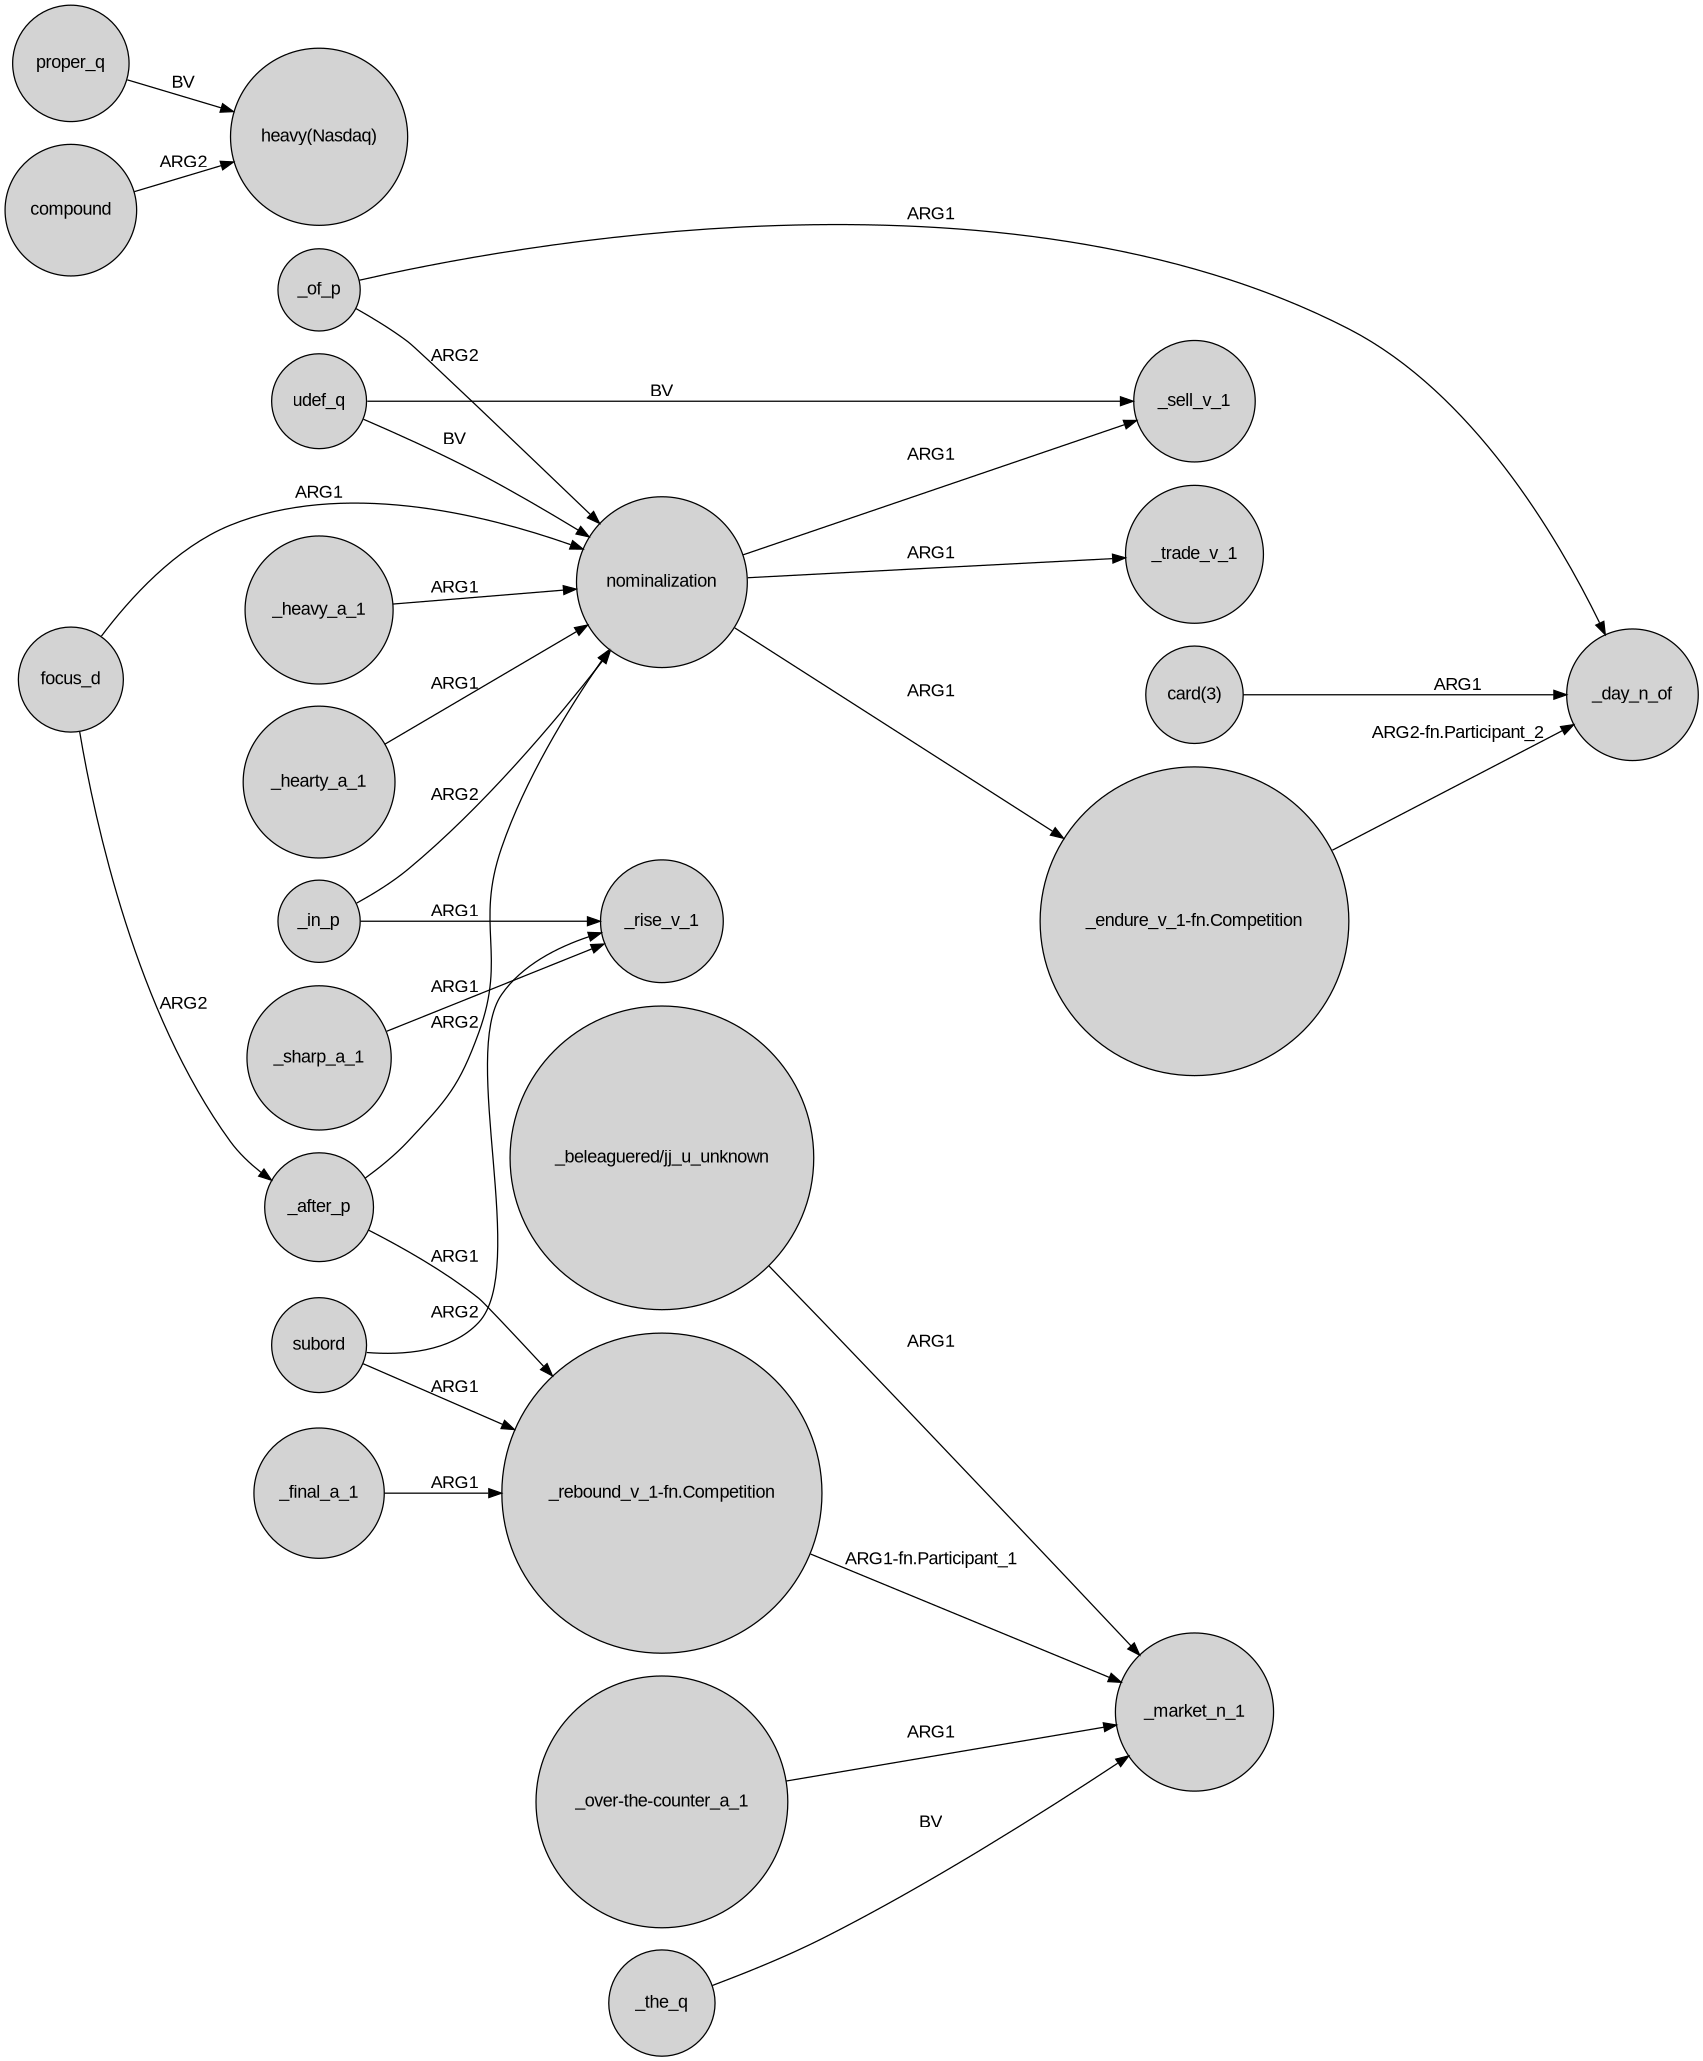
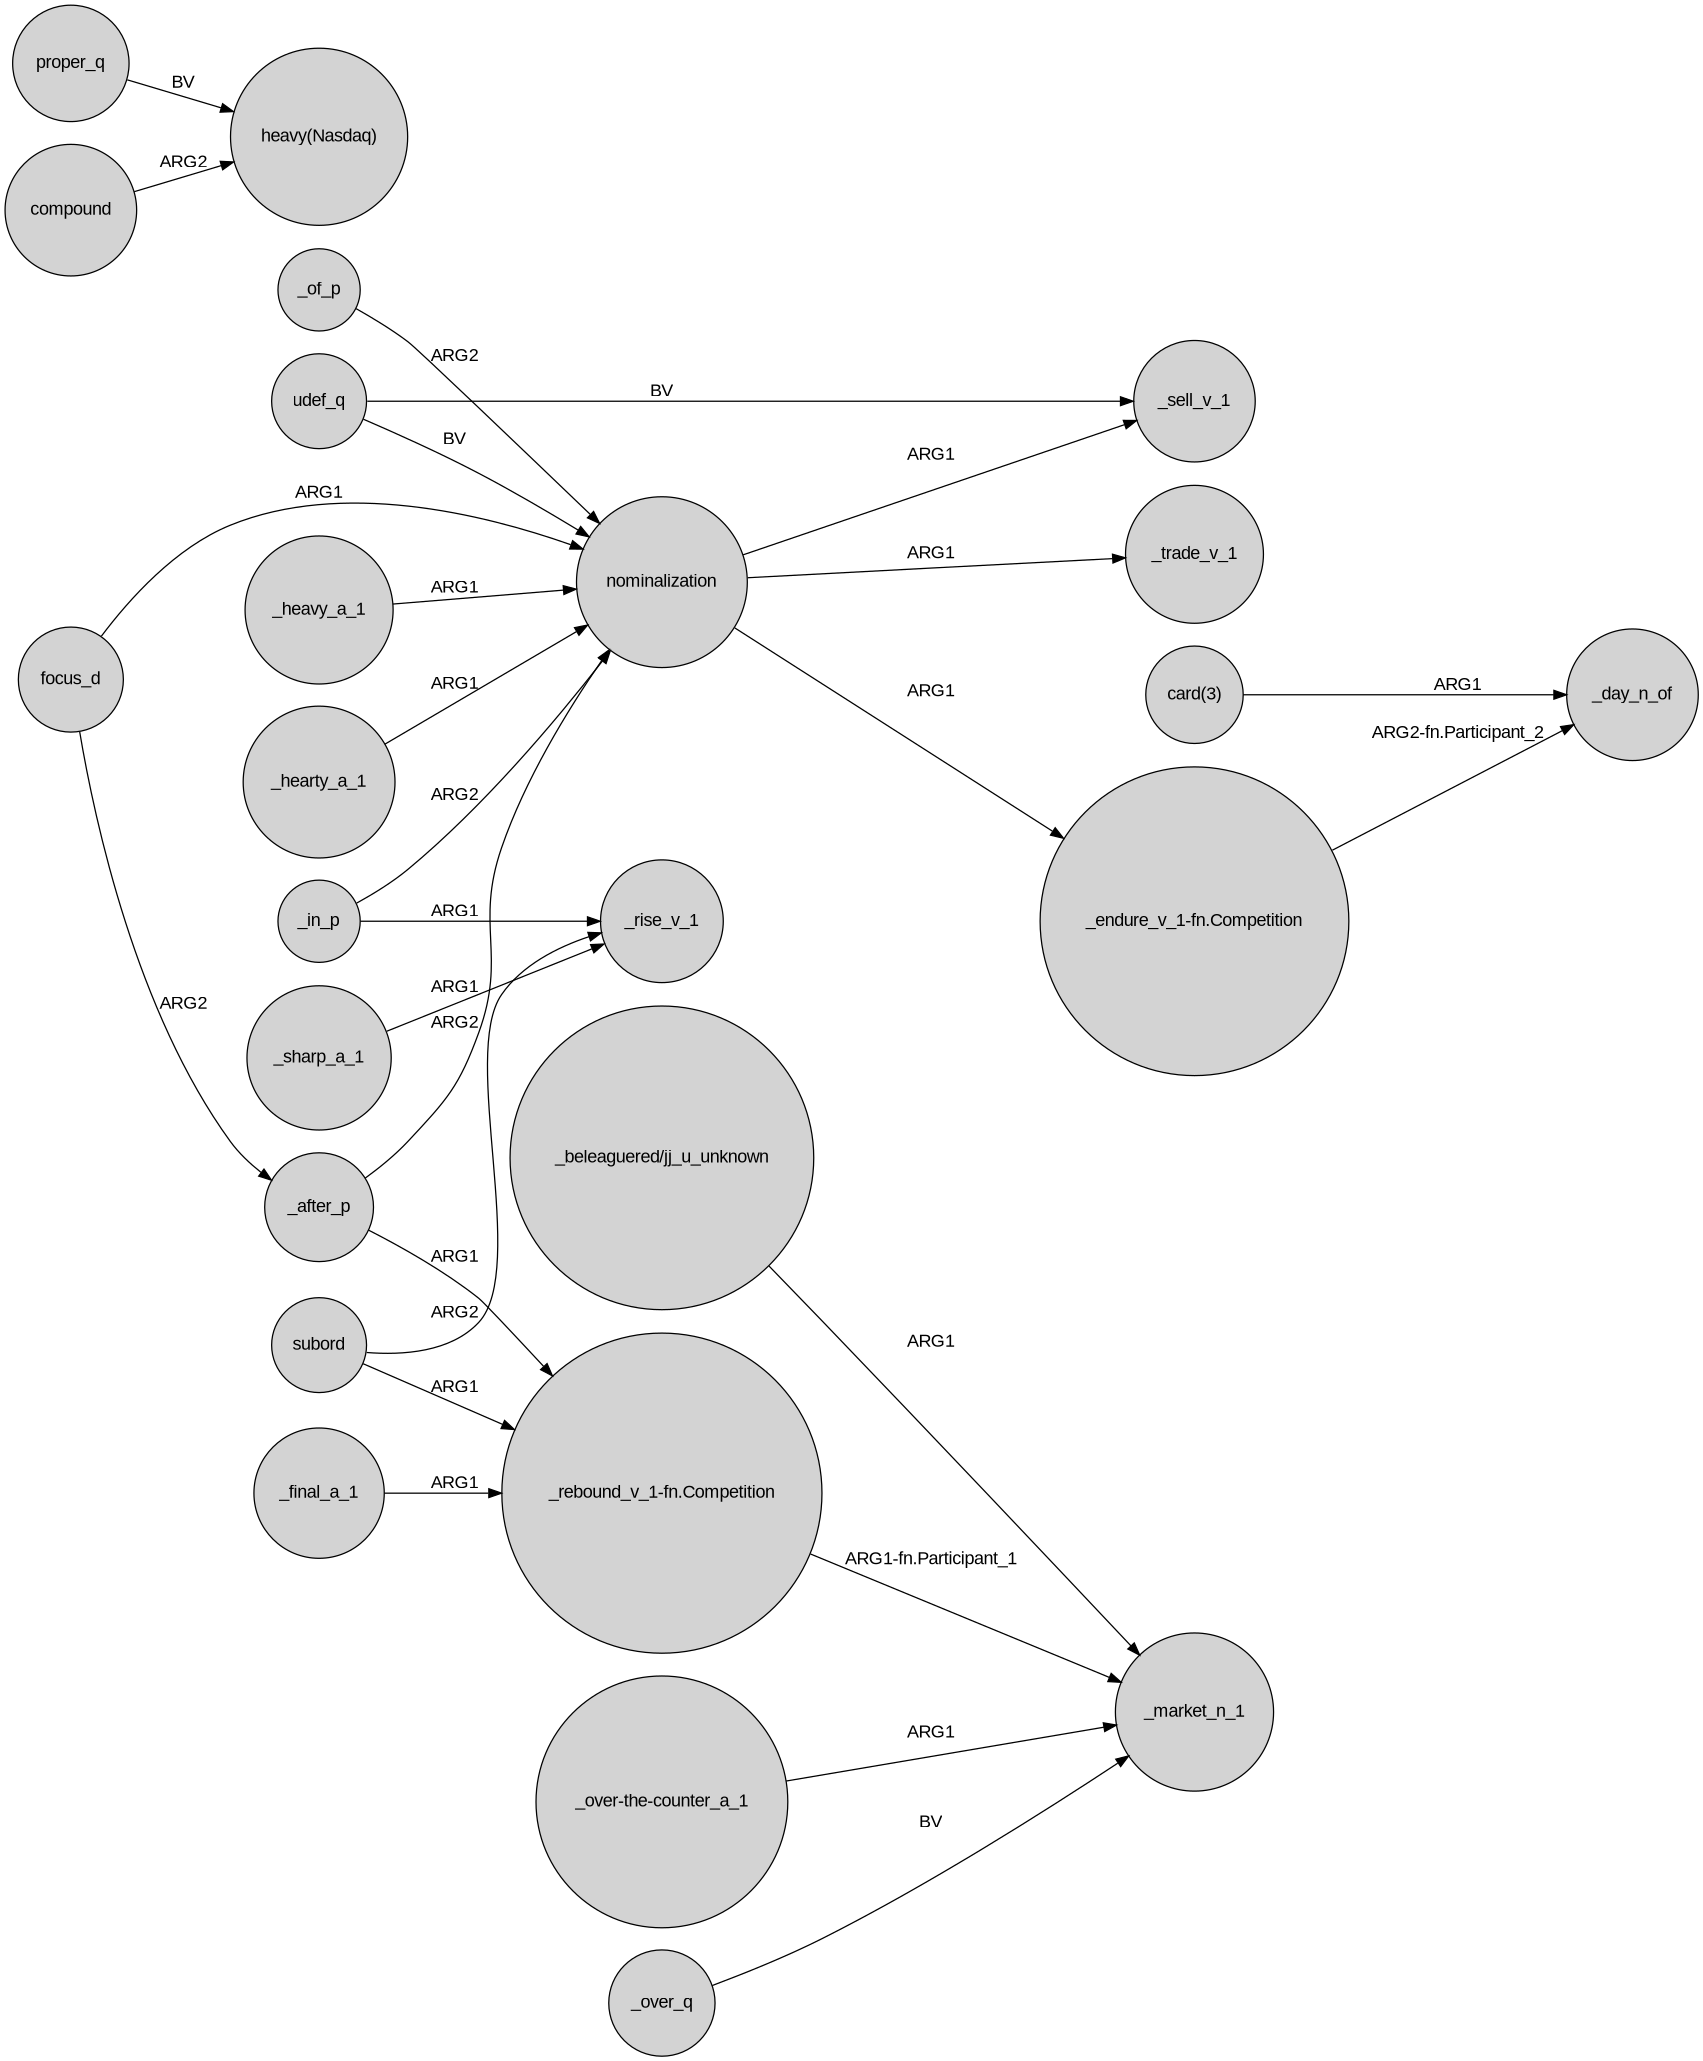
(1055, 240) -> none
(662, 2003) -> (662, 2003)
